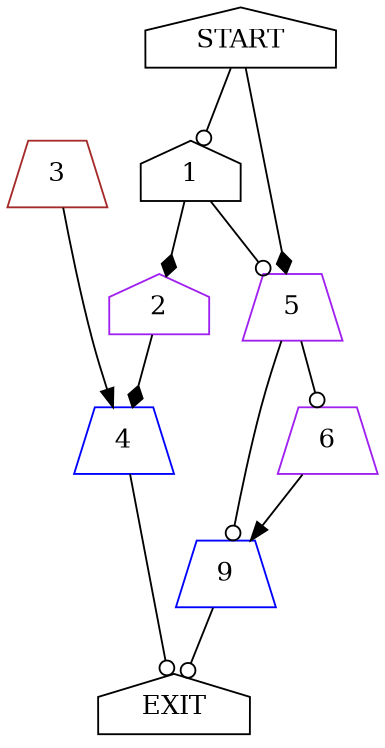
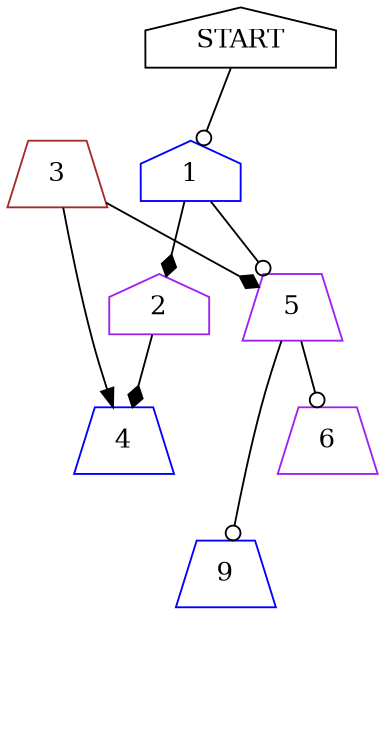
(264, 160) -> (163, 234)
(191, 174) -> (191, 174)
(282, 500) -> none
(174, 707) -> none
